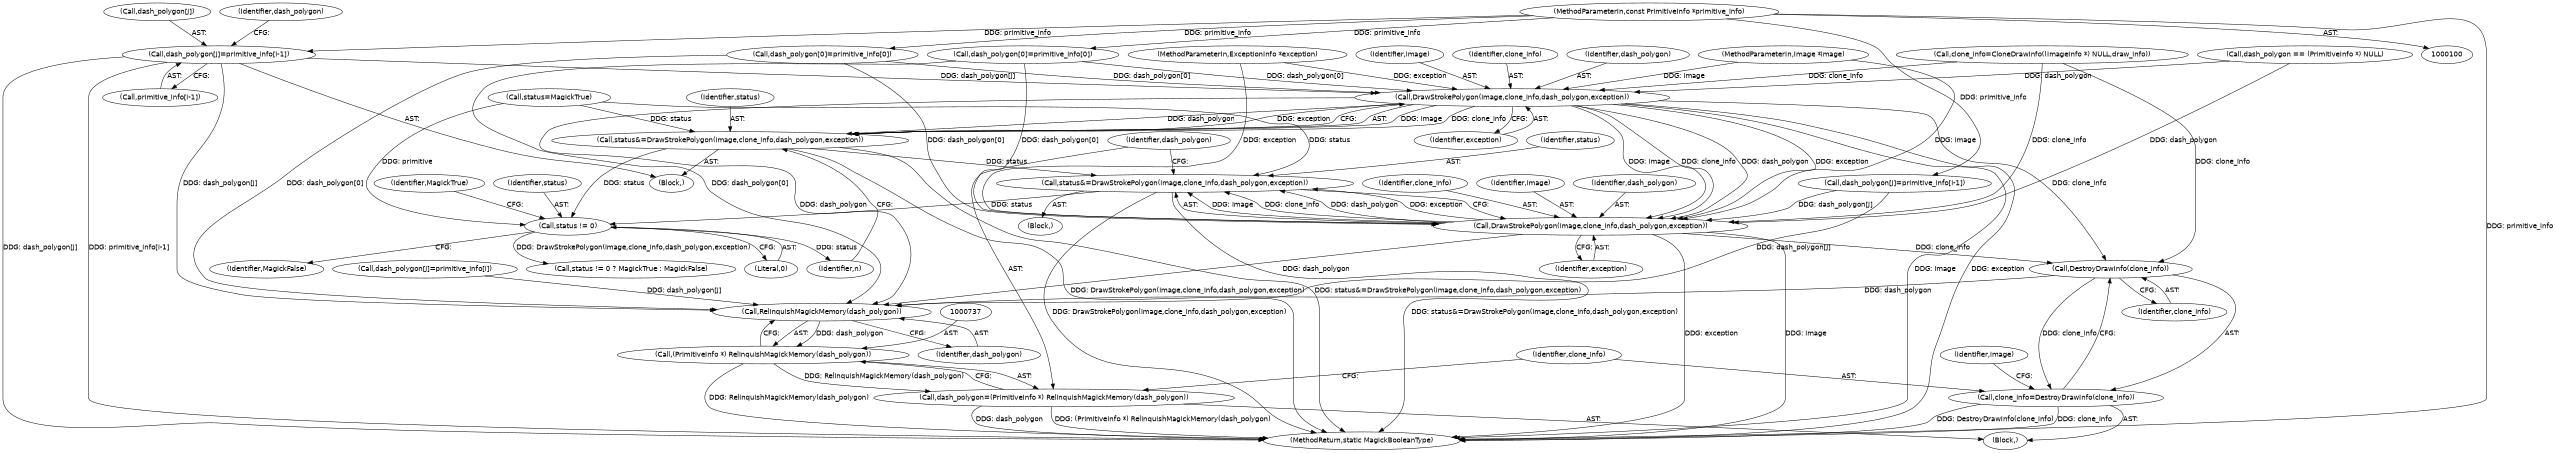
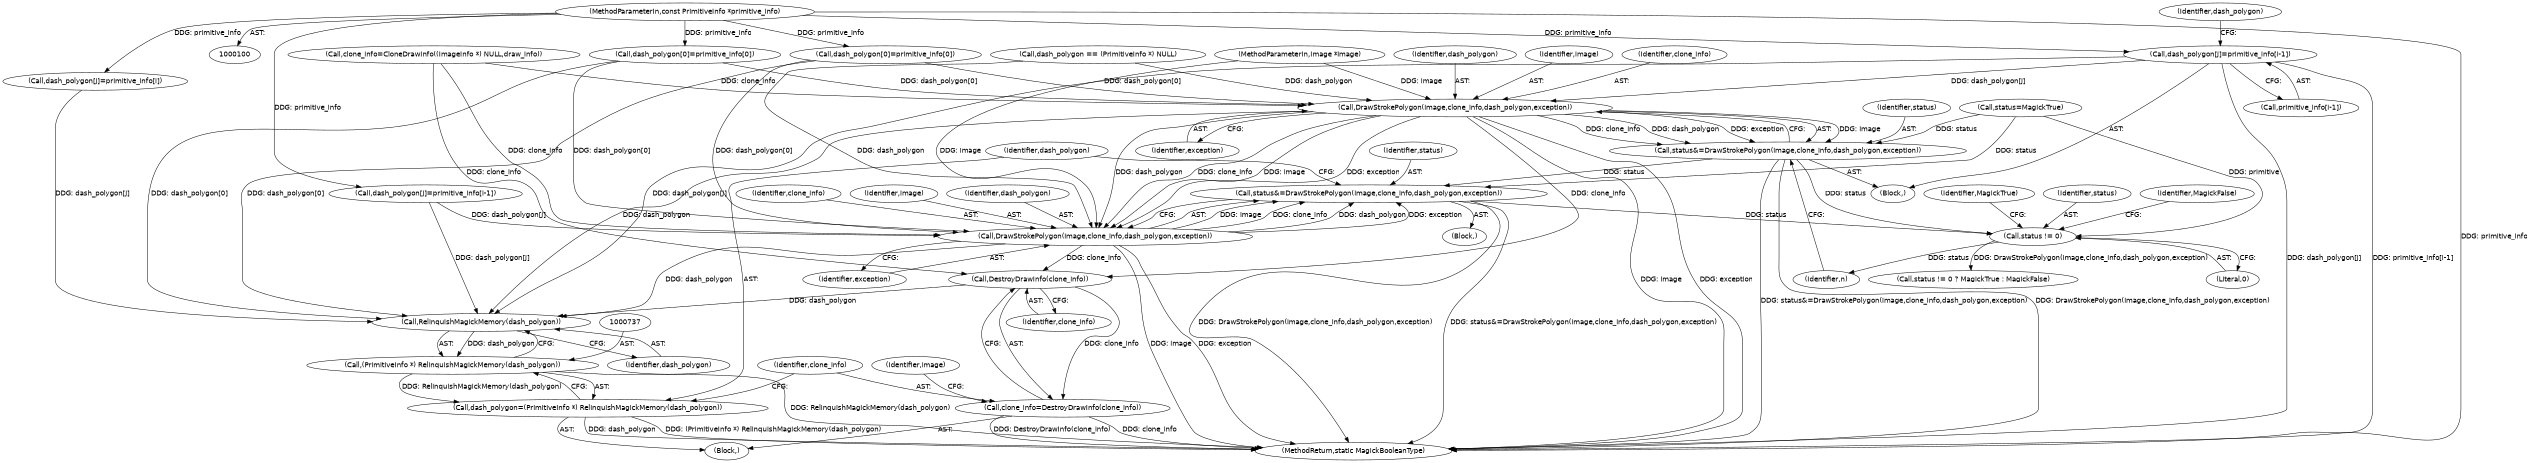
(157, 12) -> none
none -> (327, 18)
(1238, 55) -> none
(423, 247) -> (2116, 215)
